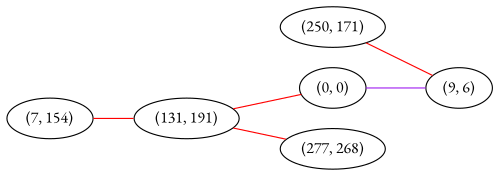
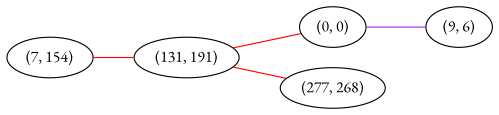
(333, 27) -> none
